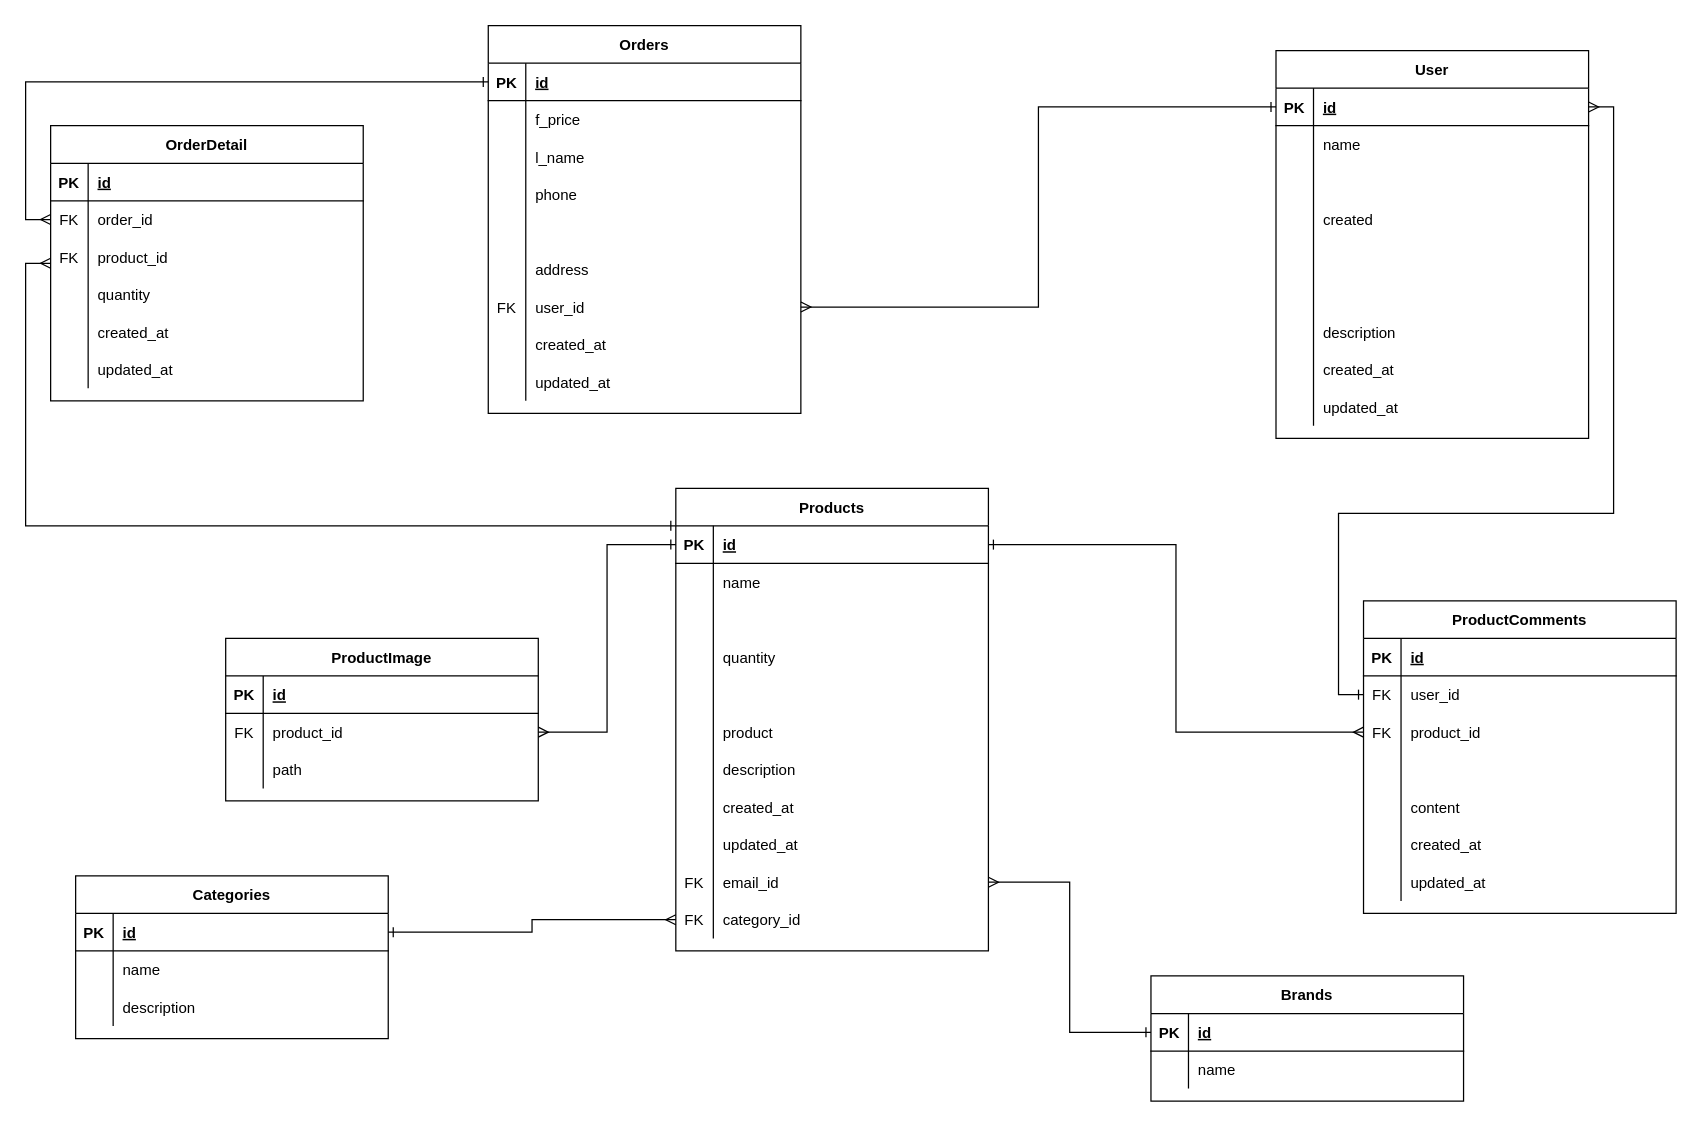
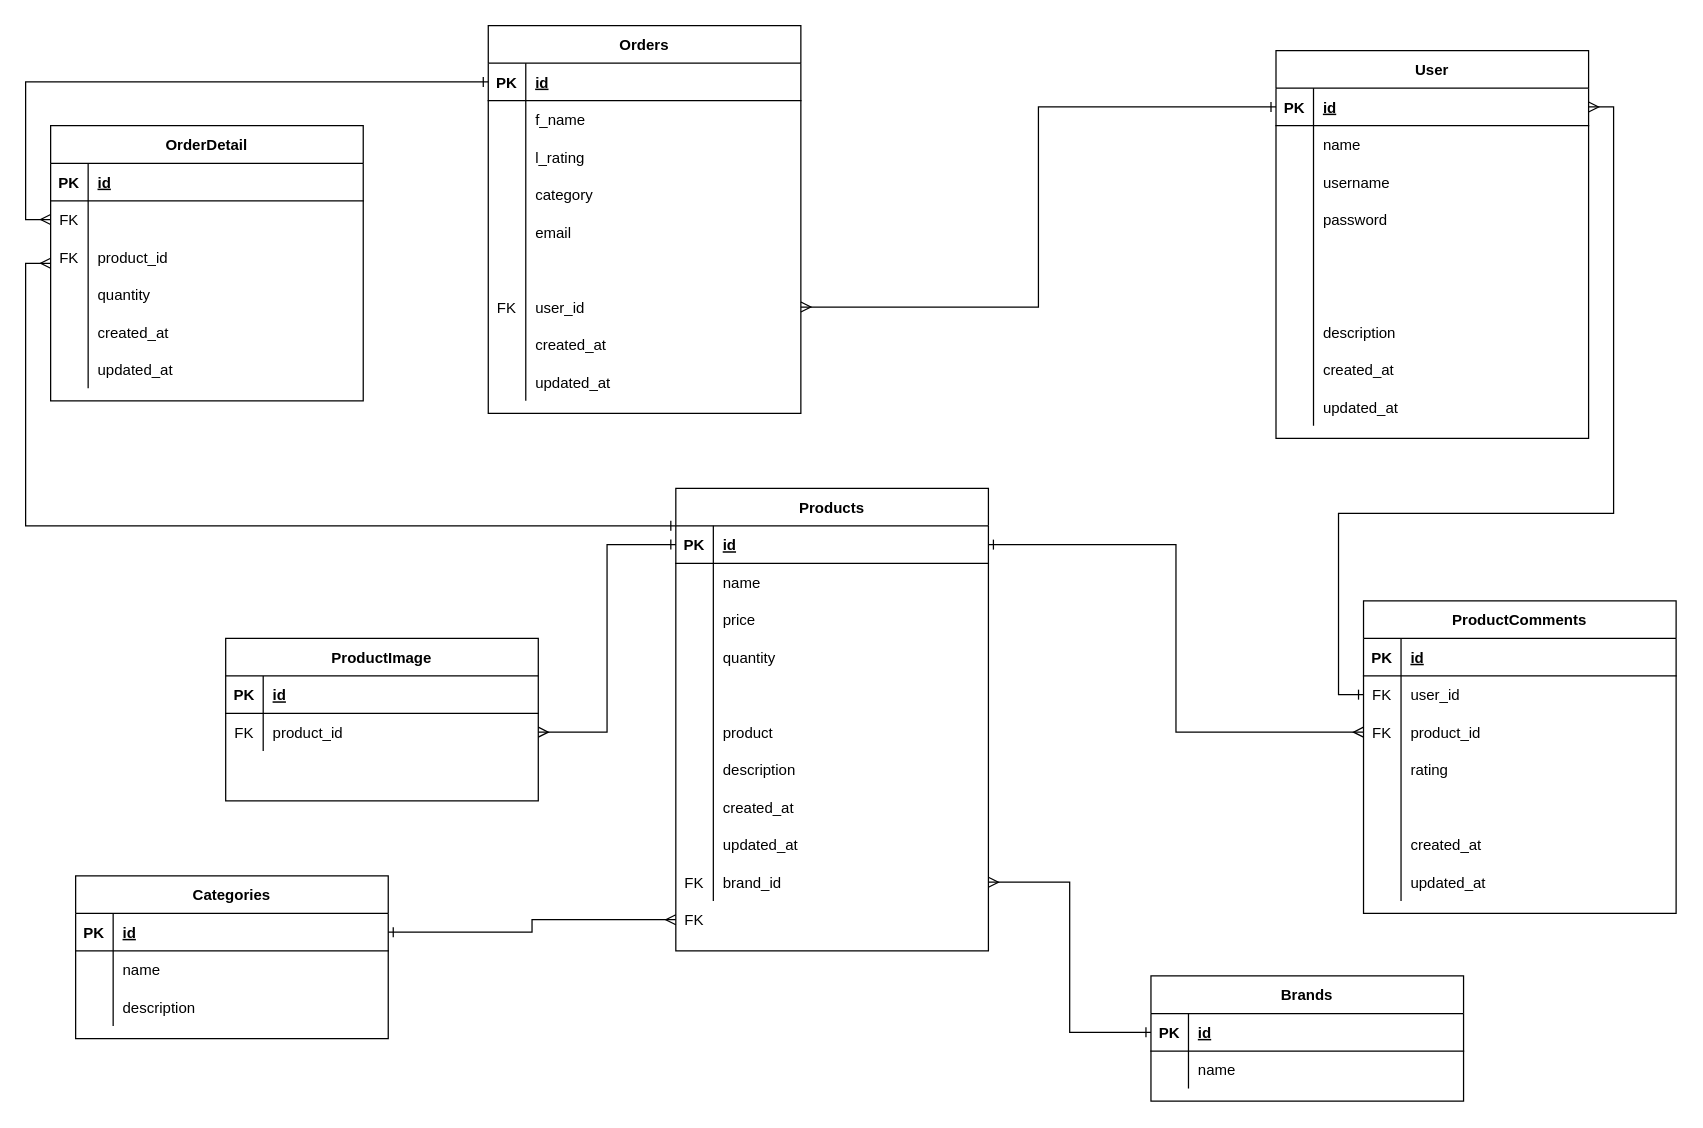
(562, 120) -> (560, 120)
(558, 158) -> (565, 158)
none -> (1451, 182)
(556, 195) -> (569, 195)
(226, 219) -> none
(1352, 220) -> (1356, 220)
none -> (663, 232)
(663, 269) -> none
none -> (851, 619)
(401, 769) -> none
none -> (1538, 769)
(1538, 807) -> none
(750, 883) -> (754, 883)
(851, 919) -> none
